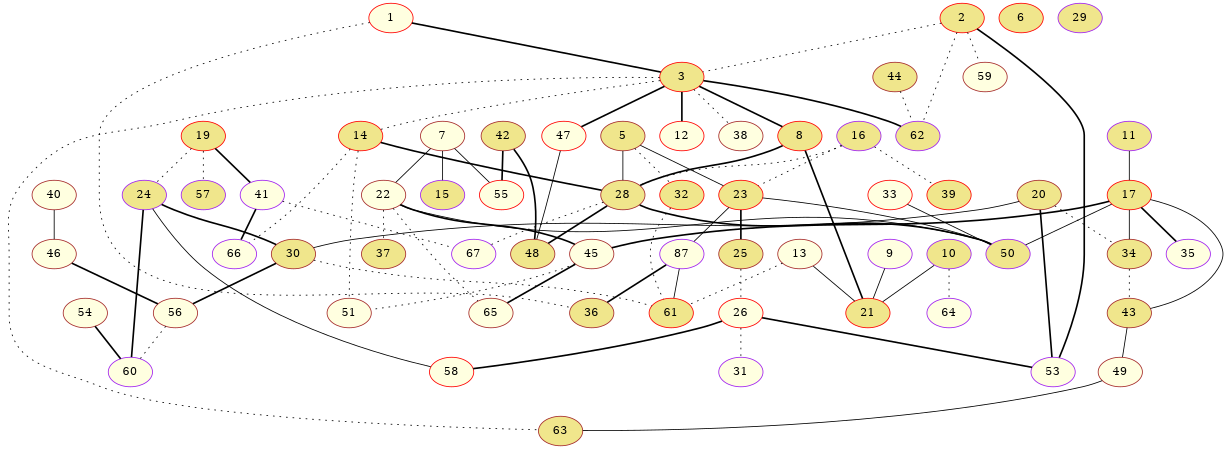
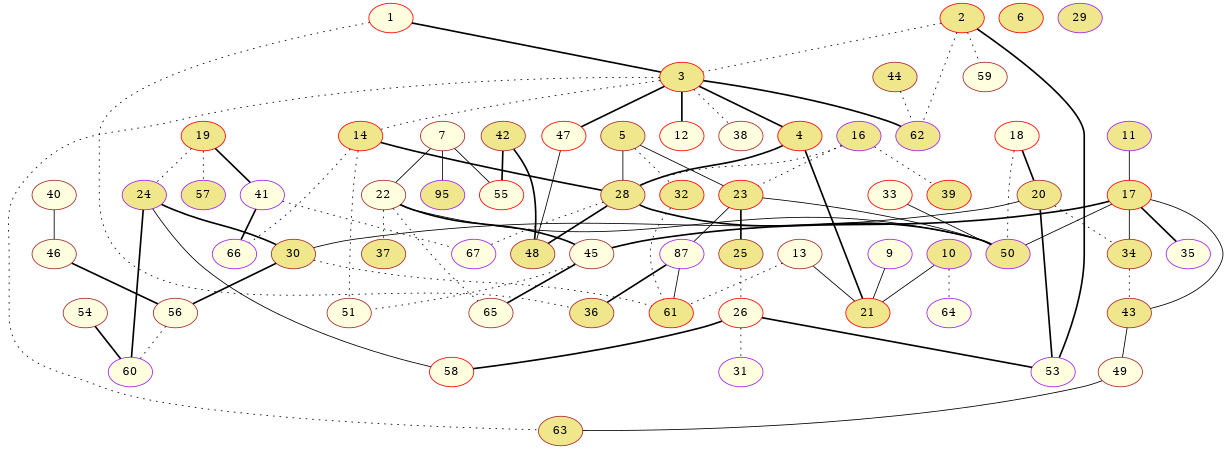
(800, 136) -> (800, 136)
none -> (1017, 136)
(443, 195) -> (443, 195)
